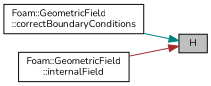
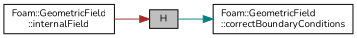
(157, 36) -> (191, 19)
